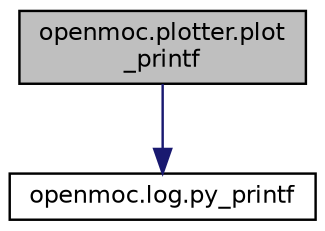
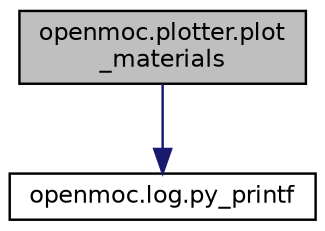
(163, 47) -> (163, 47)
